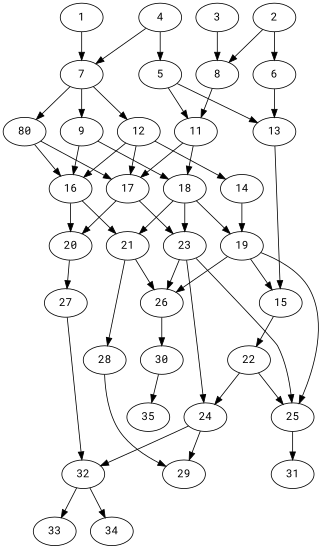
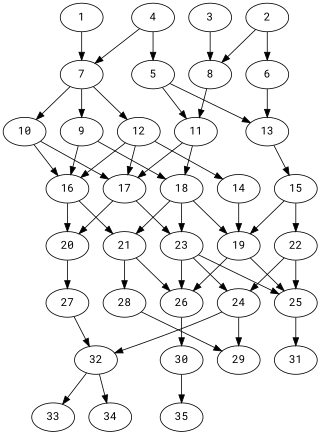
(25, 132) -> (25, 132)
(259, 271) -> (270, 214)
